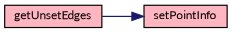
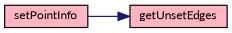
(117, 16) -> (103, 16)
